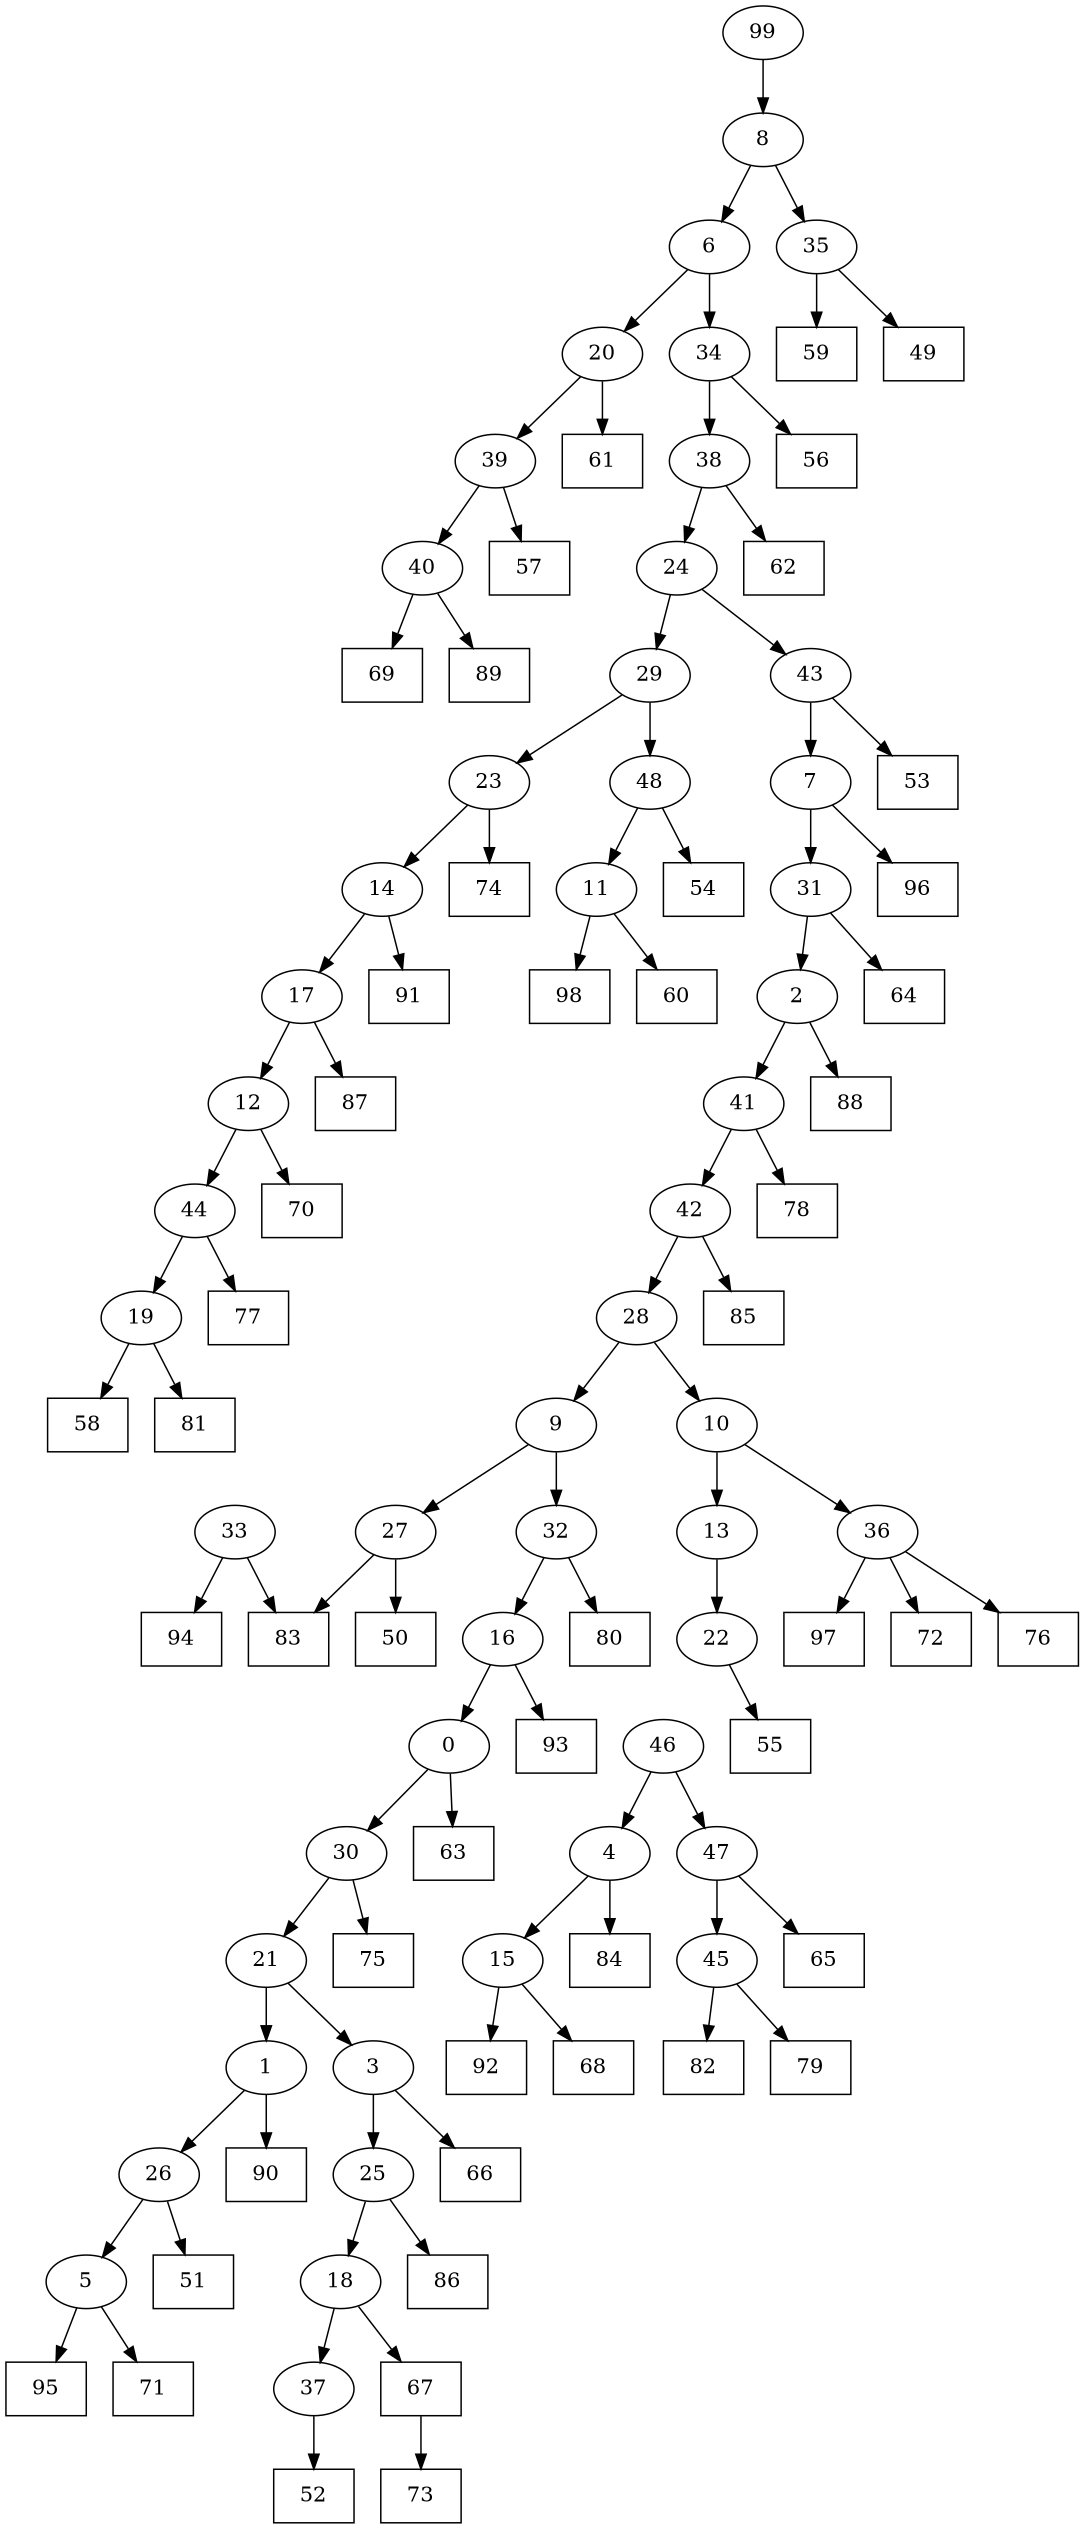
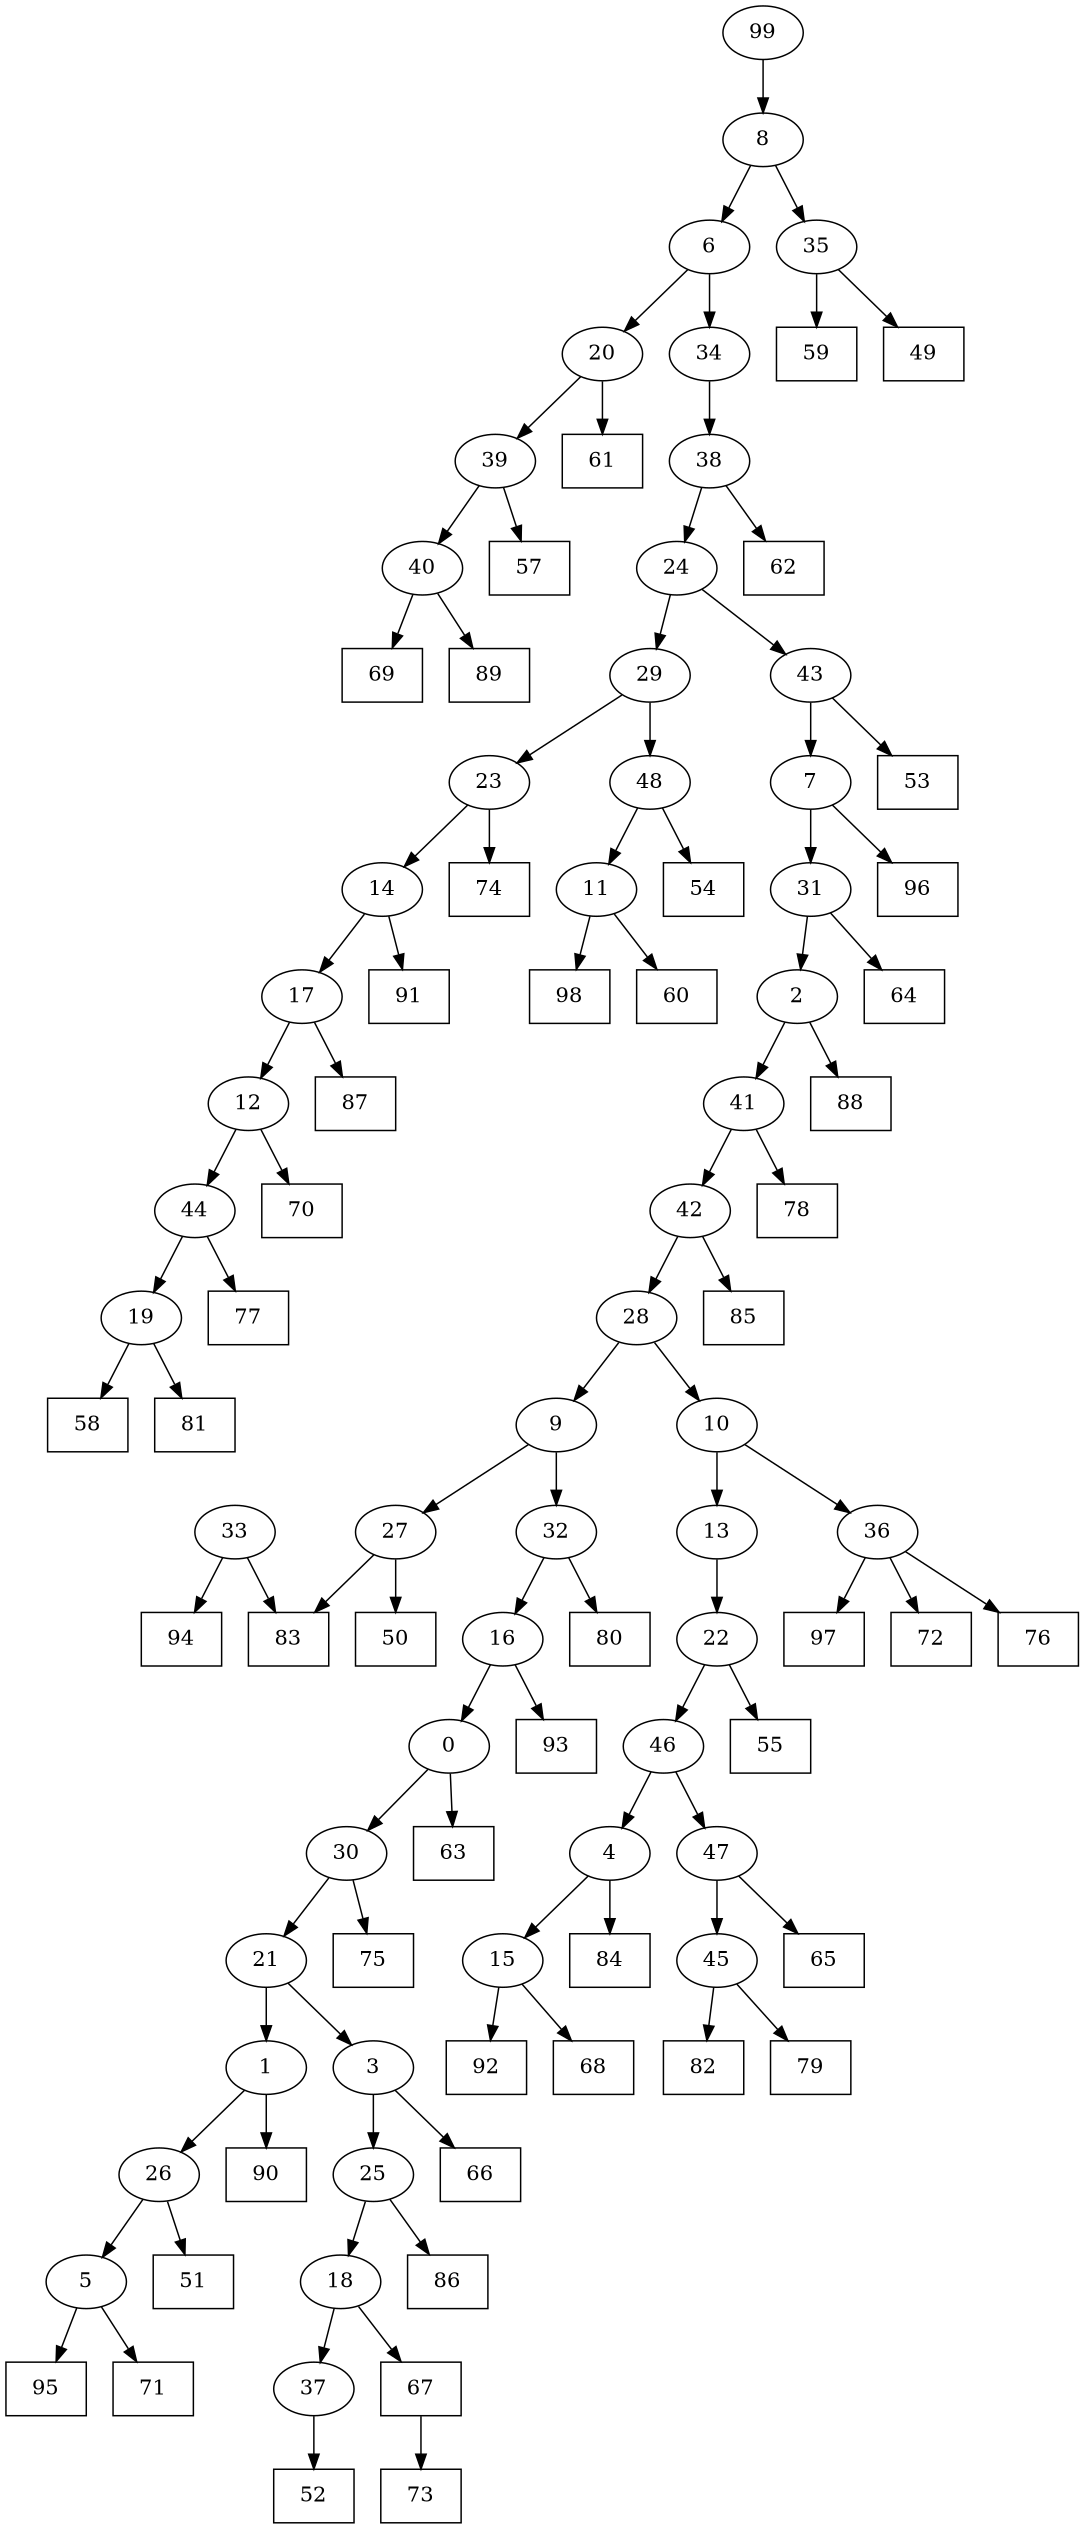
(817, 461) -> none
none -> (694, 1686)
